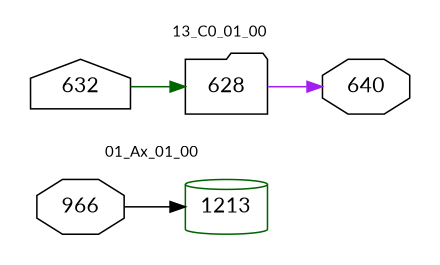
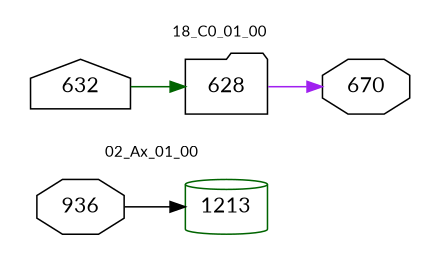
(220, 33) -> (220, 33)
(366, 87) -> (366, 87)
(152, 153) -> (152, 153)
(81, 207) -> (81, 207)
